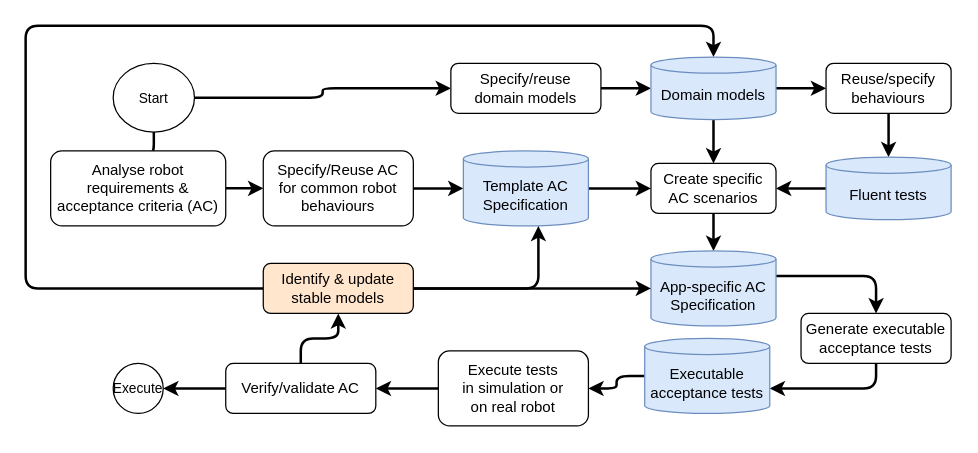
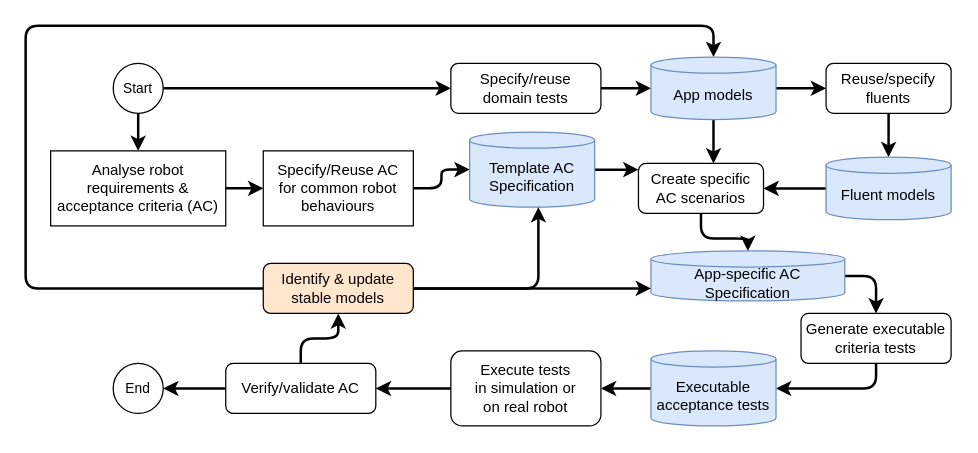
(526, 88) -> (526, 88)
(888, 88) -> (888, 88)
(713, 96) -> (713, 96)
(154, 98) -> (138, 88)
(138, 188) -> (138, 188)
(338, 188) -> (338, 188)
(526, 188) -> (532, 169)
(713, 188) -> (701, 188)
(888, 196) -> (888, 196)
(713, 288) -> (748, 276)
(876, 338) -> (876, 338)
(707, 376) -> (713, 388)
(138, 388) -> (138, 388)
(513, 388) -> (526, 388)
